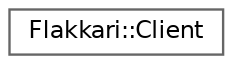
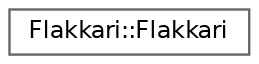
(116, 32) -> (129, 32)
